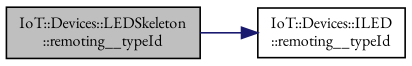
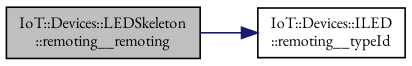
(103, 33) -> (103, 33)
